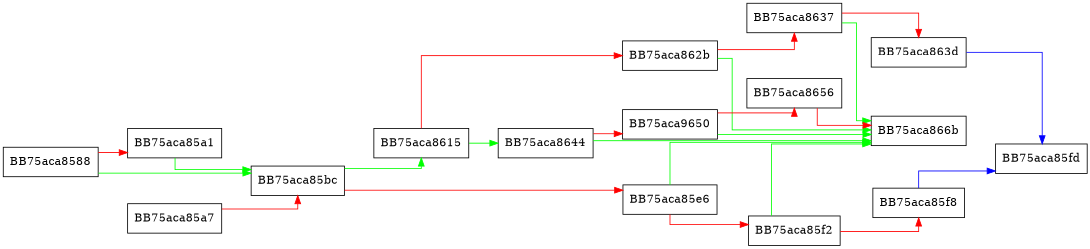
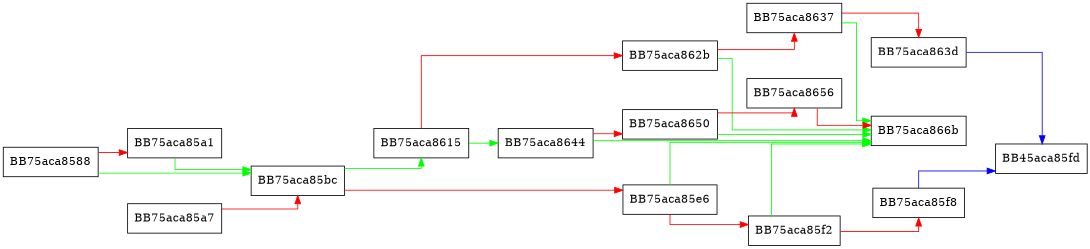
(670, 124) -> (670, 124)
(1041, 159) -> (1041, 159)
